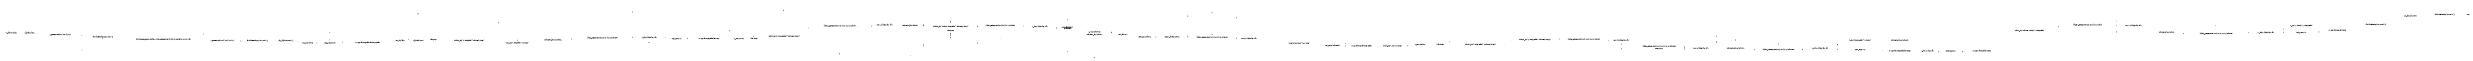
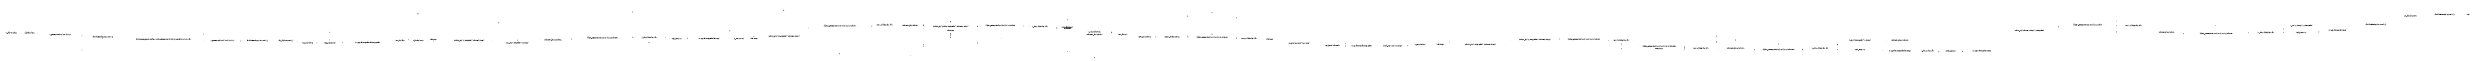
none -> (1269, 39)
(1900, 40) -> (1900, 40)
